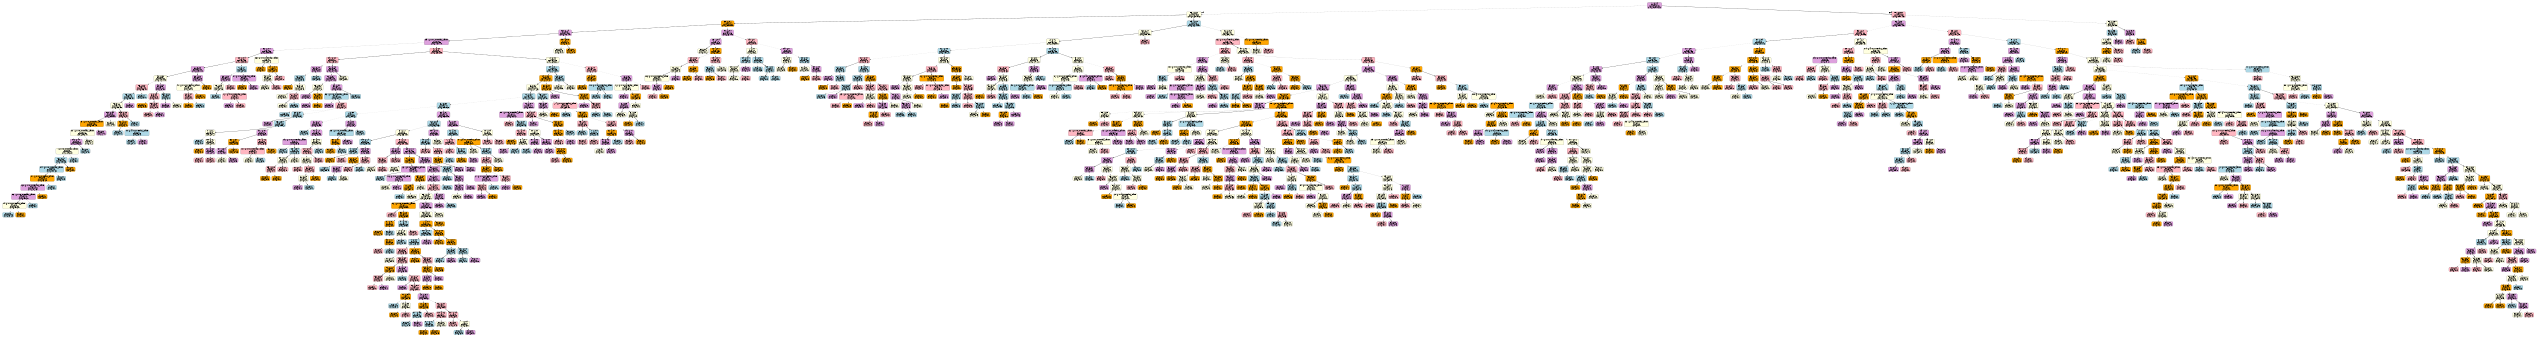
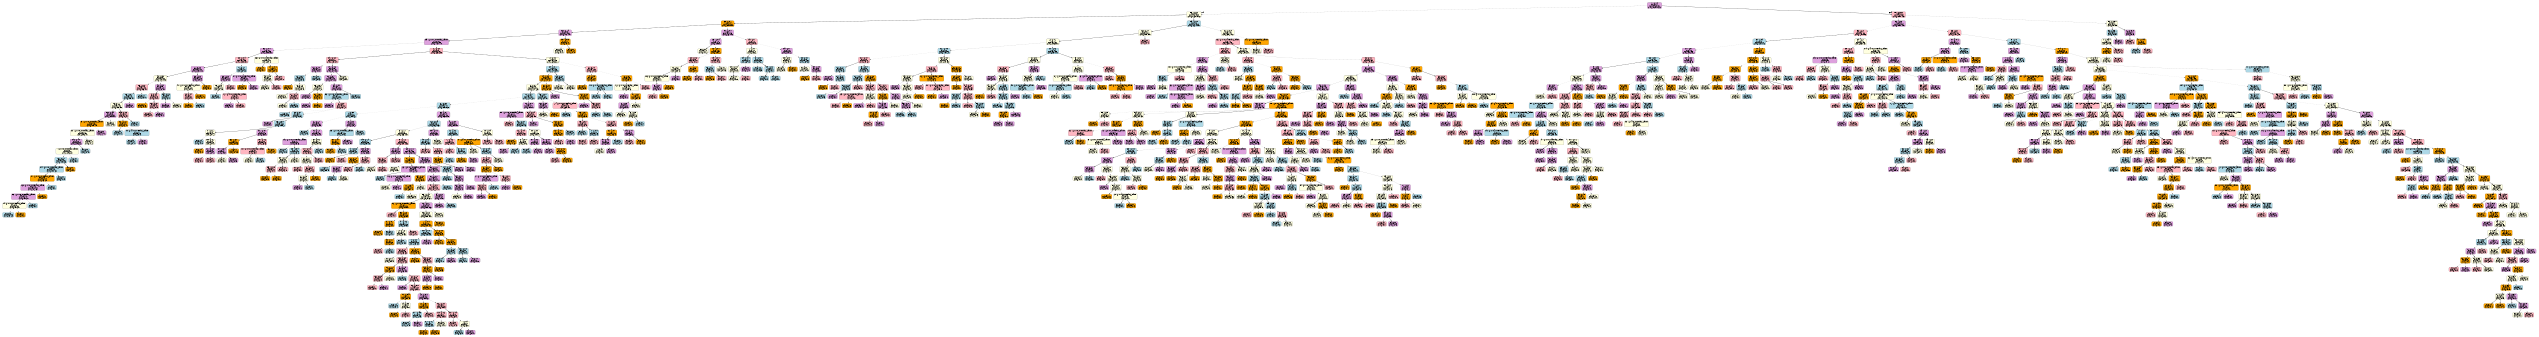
(627, 78) -> (627, 78)
